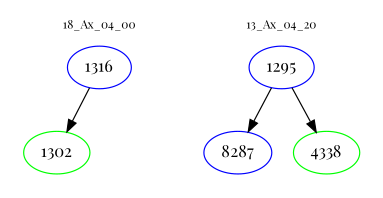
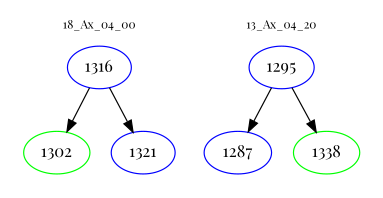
none -> (143, 153)
(238, 153) -> (238, 153)
(327, 153) -> (327, 153)
